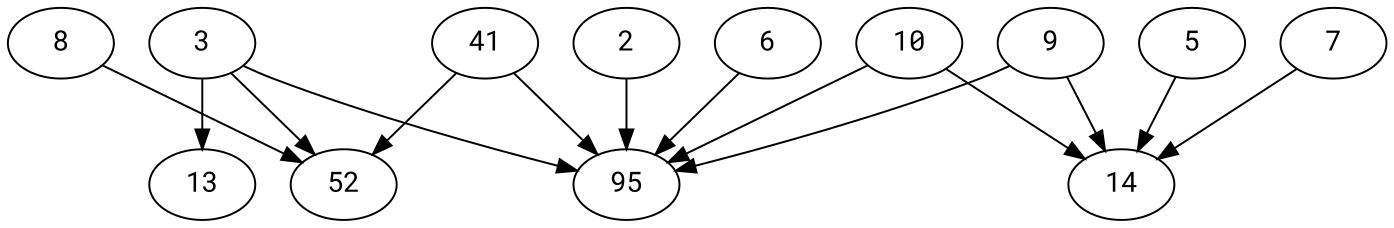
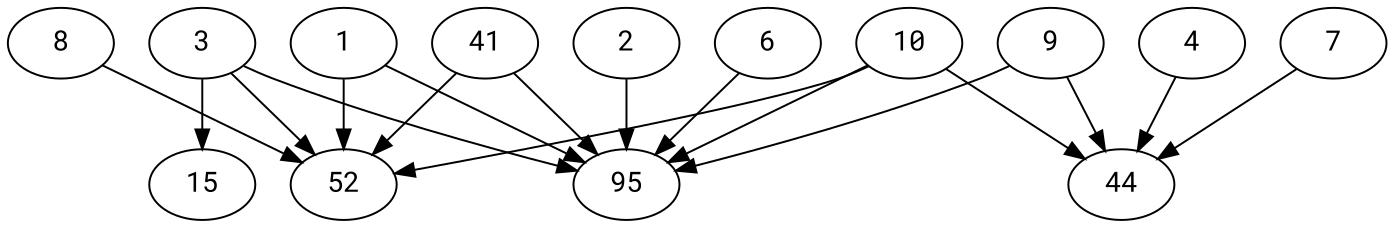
none -> (344, 43)
(1192, 43) -> (1192, 43)
none -> (644, 125)
(202, 185) -> (202, 185)
(1121, 185) -> (1121, 185)
